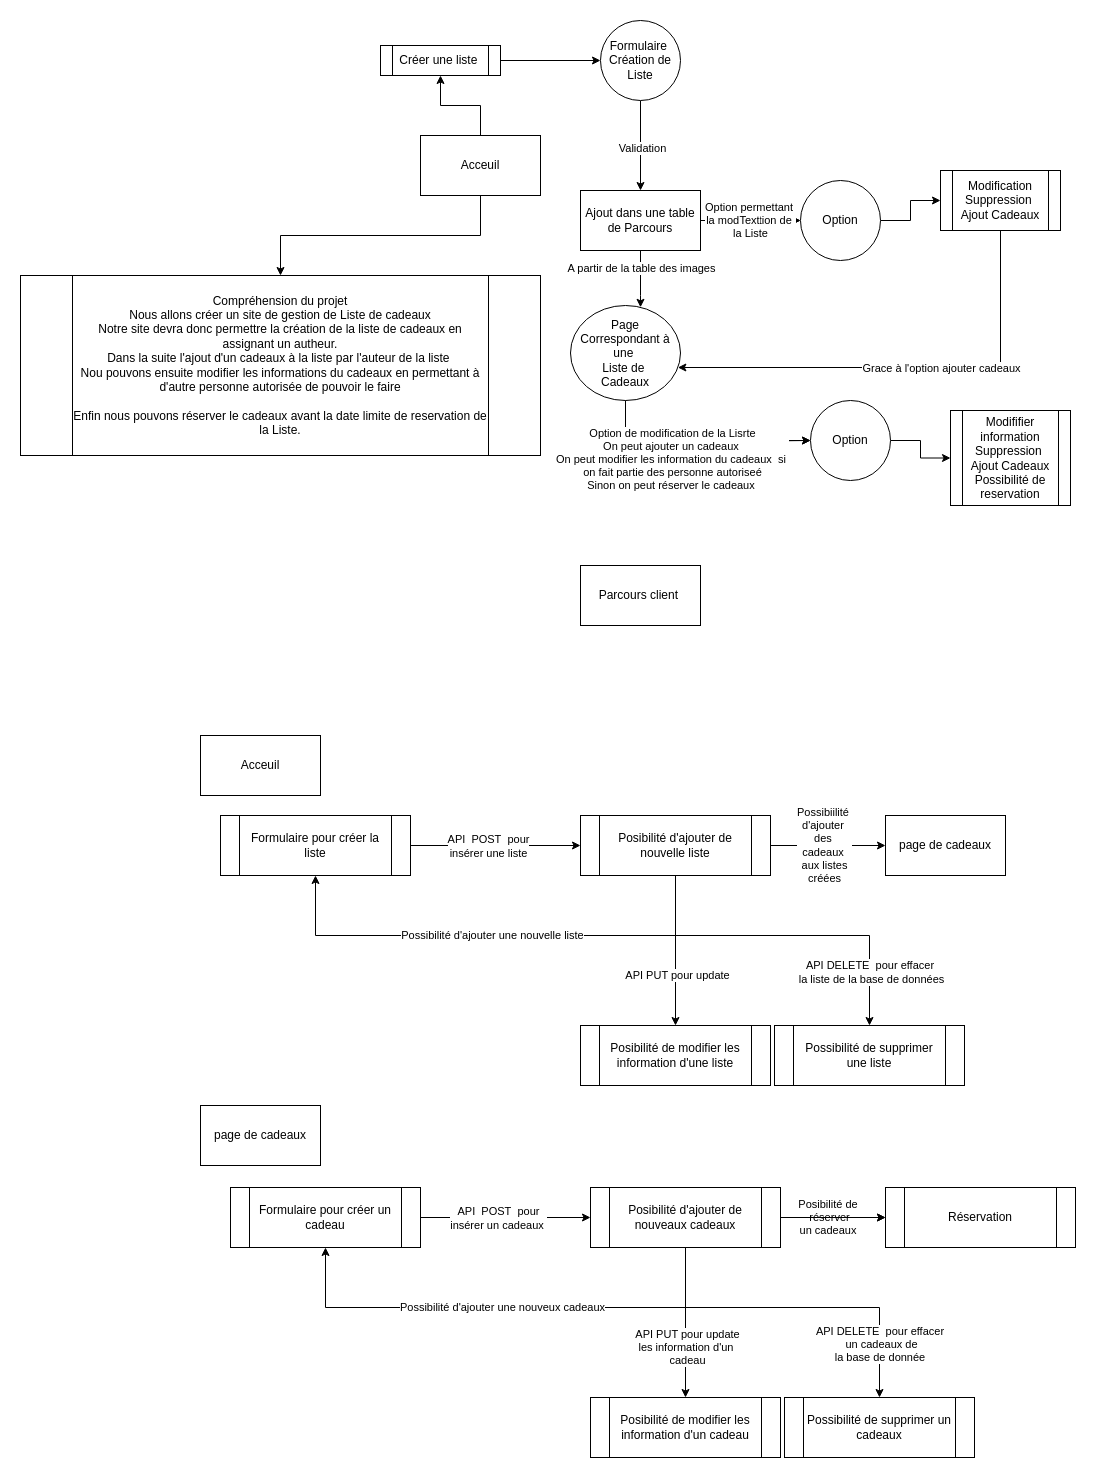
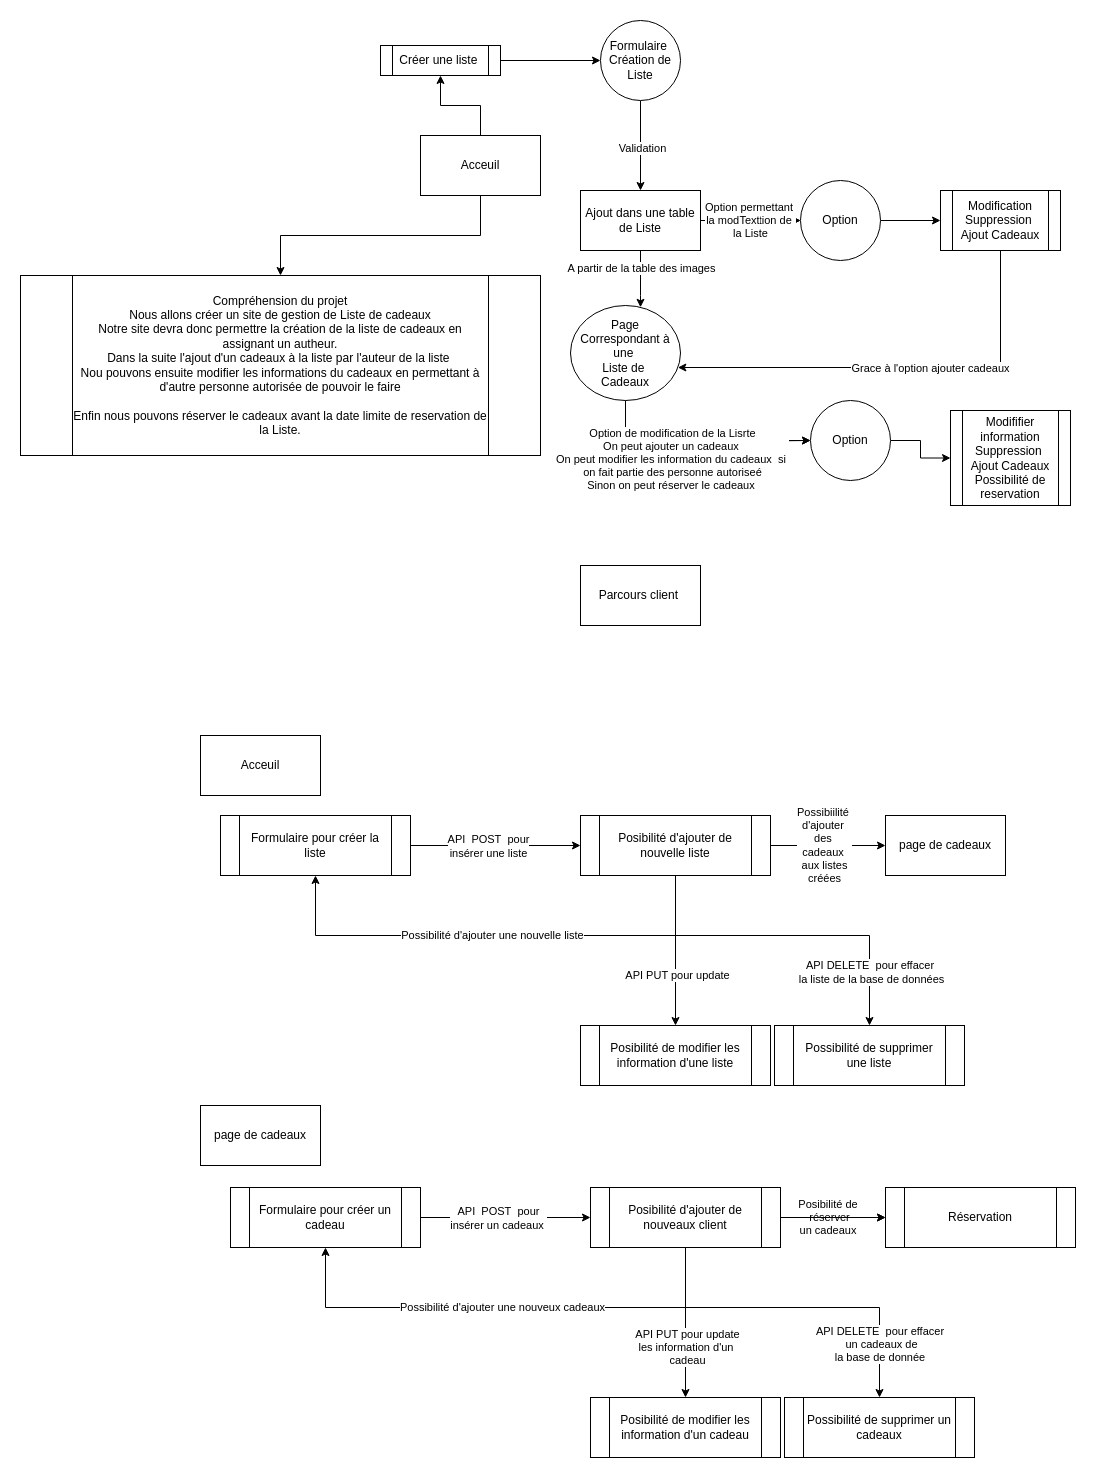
(1001, 201) -> (1001, 221)
(641, 221) -> (641, 221)
(686, 1218) -> (686, 1218)
